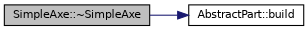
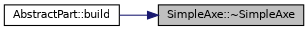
(164, 15) -> (133, 15)
